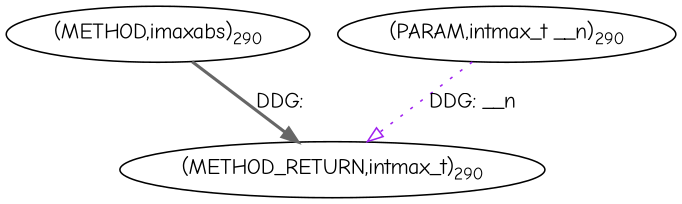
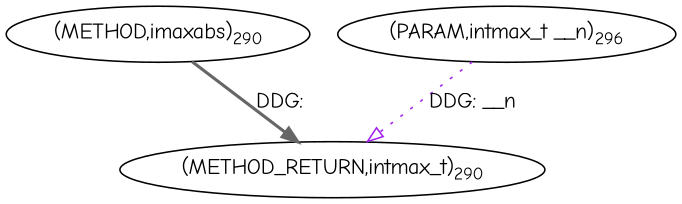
(610, 32) -> (610, 32)
